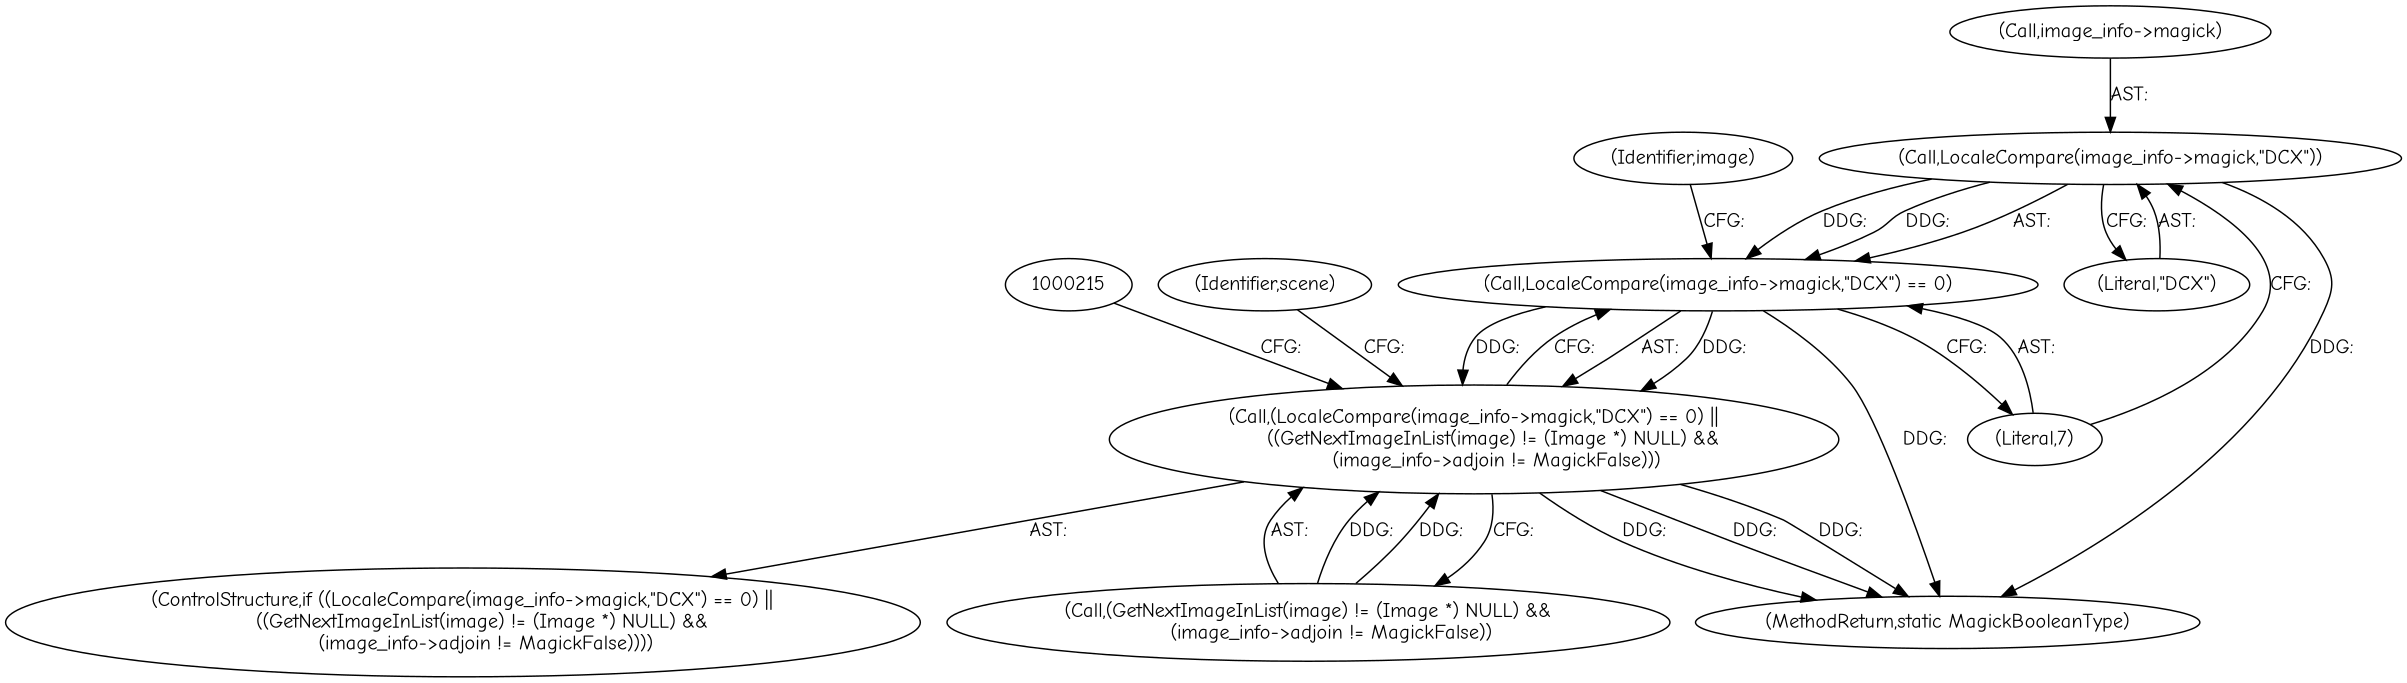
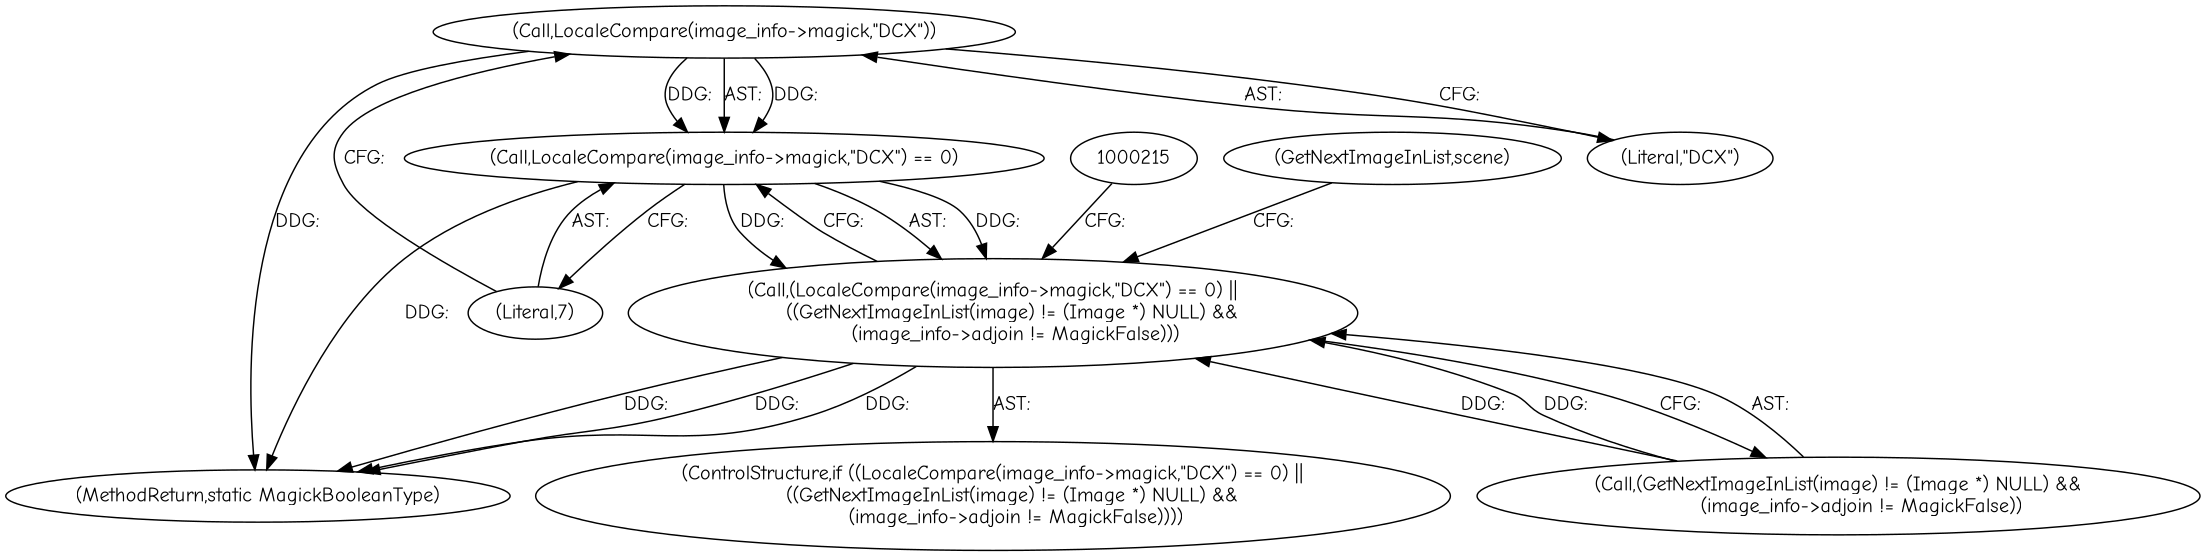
(2110, 32) -> none
(1683, 158) -> none
(1265, 285) -> (1393, 158)
